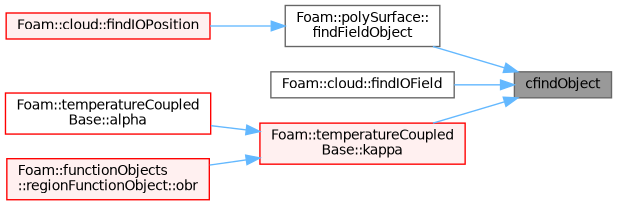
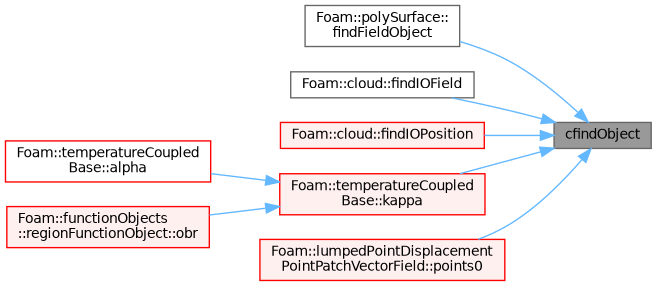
(240, 26) -> (512, 135)
none -> (382, 260)
